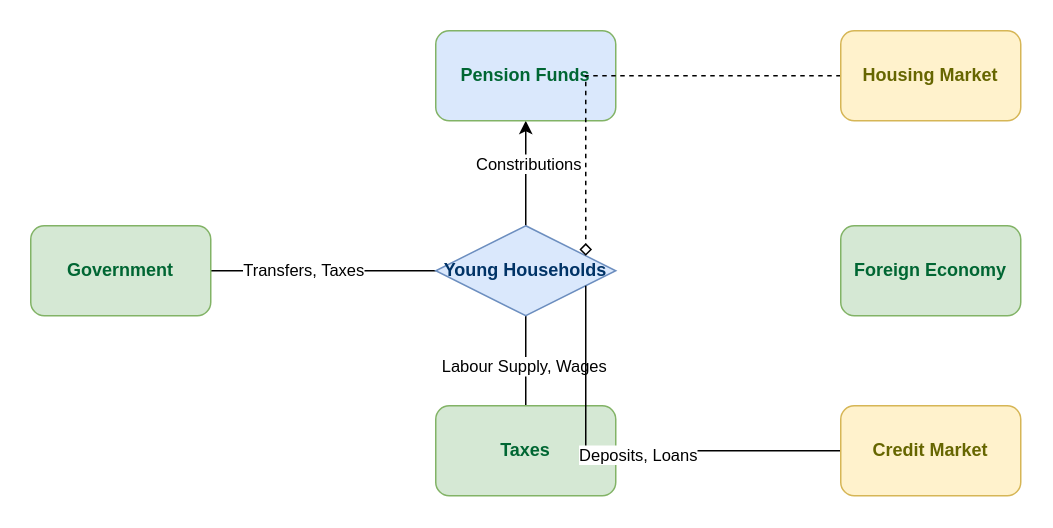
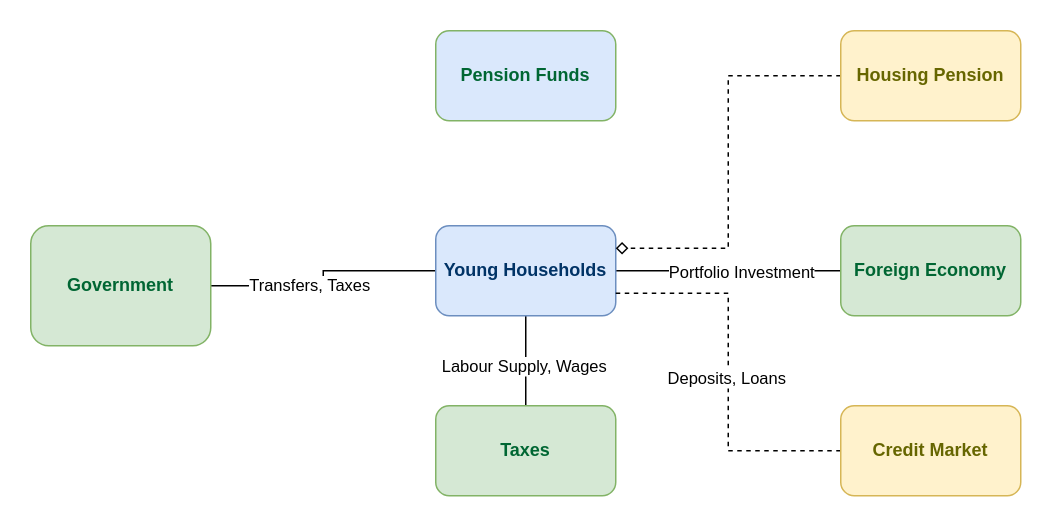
(931, 76) -> (931, 76)
(526, 179) -> none
(121, 271) -> (121, 286)
(526, 271) -> (526, 271)
none -> (728, 271)
(586, 397) -> (728, 373)
